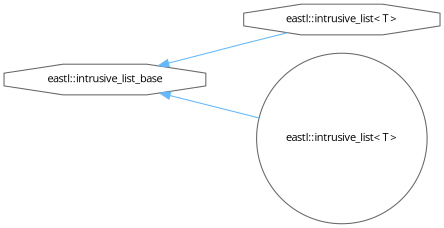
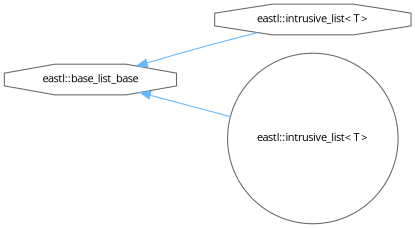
(105, 80) -> (90, 80)
